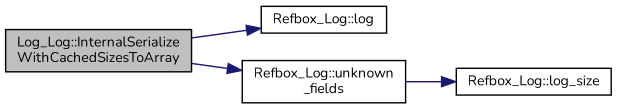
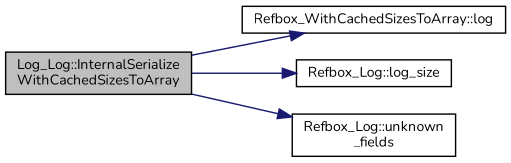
(324, 20) -> (374, 20)
(424, 82) -> (237, 73)
